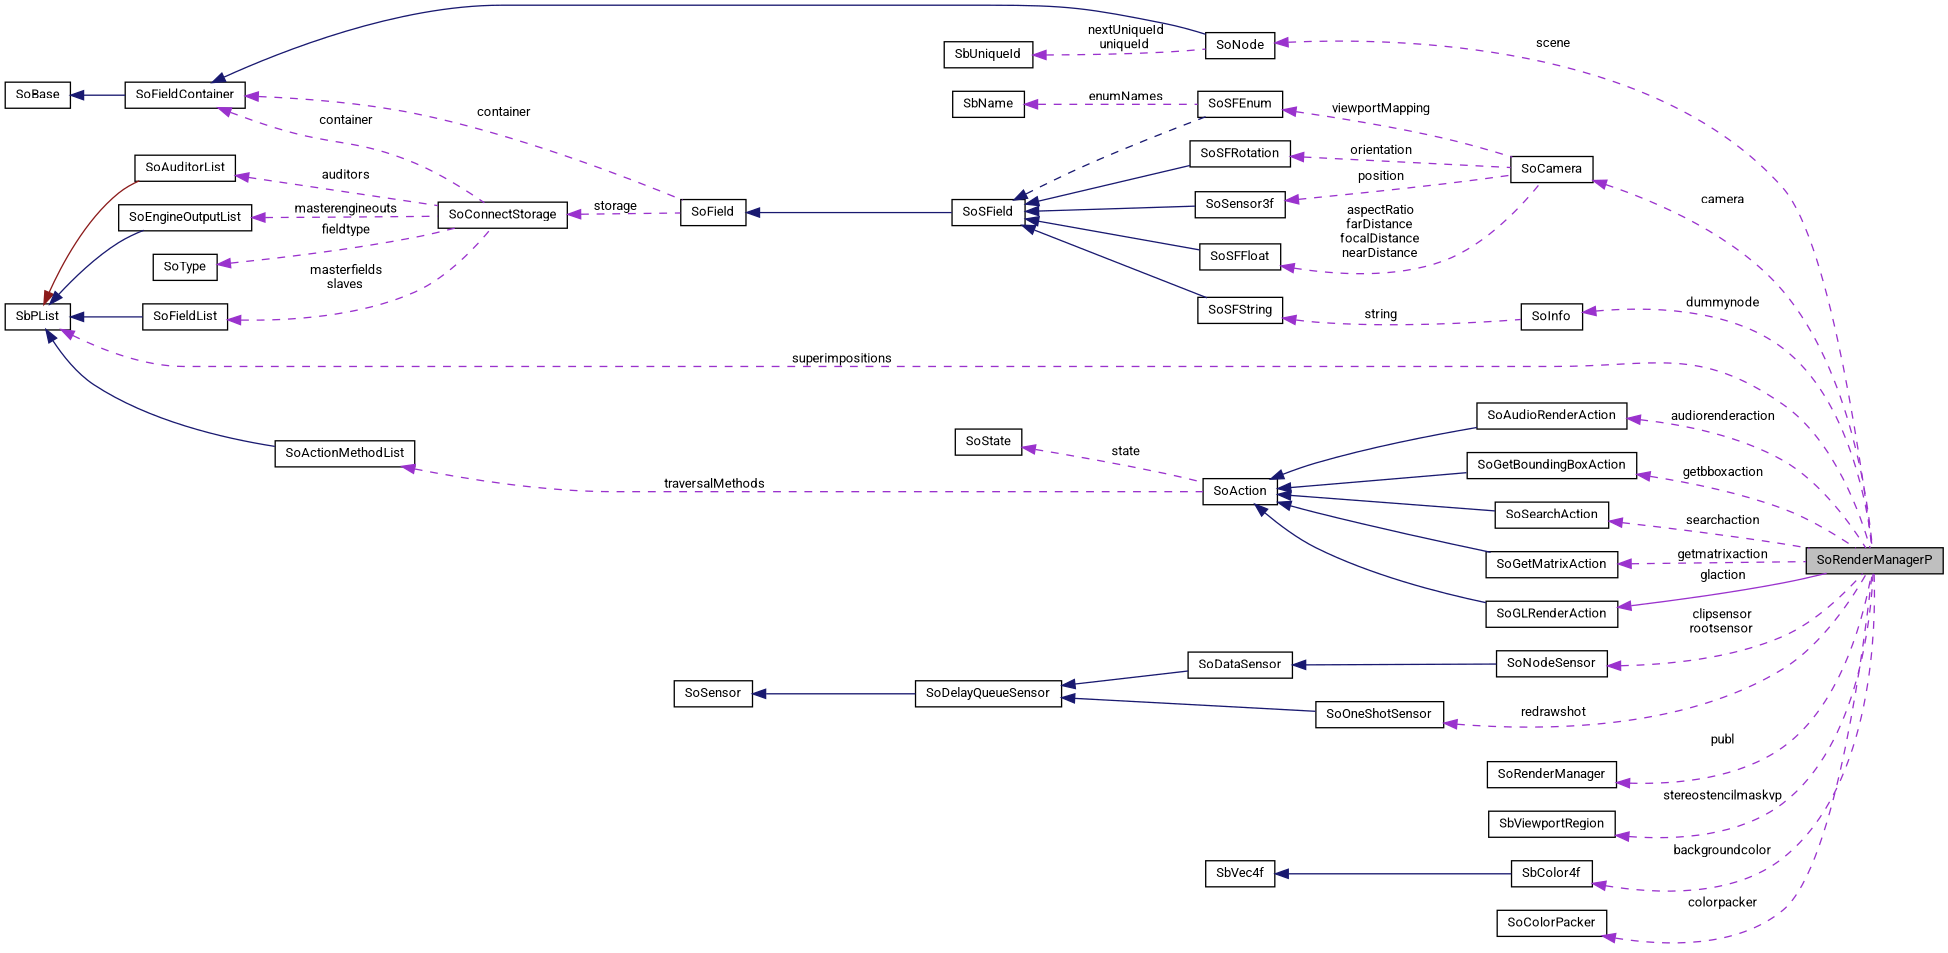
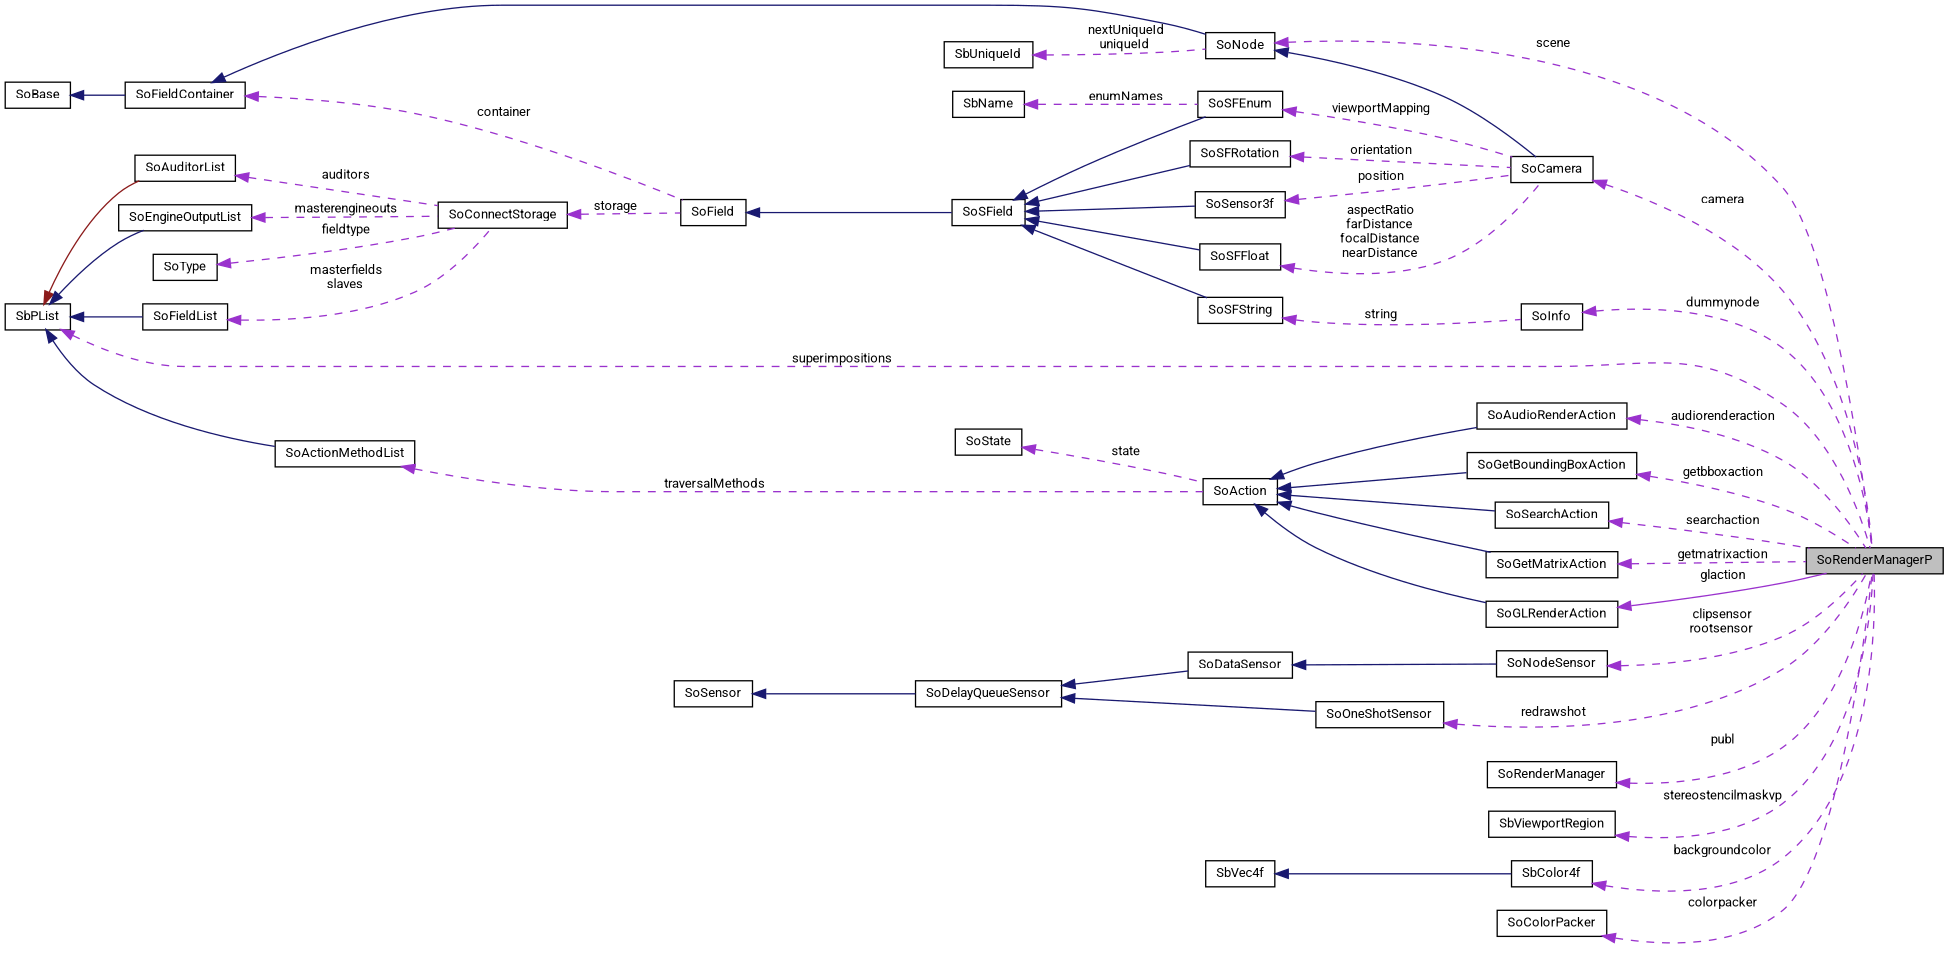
none -> (1420, 87)
(362, 146) -> none
(1115, 153) -> (1115, 153)
